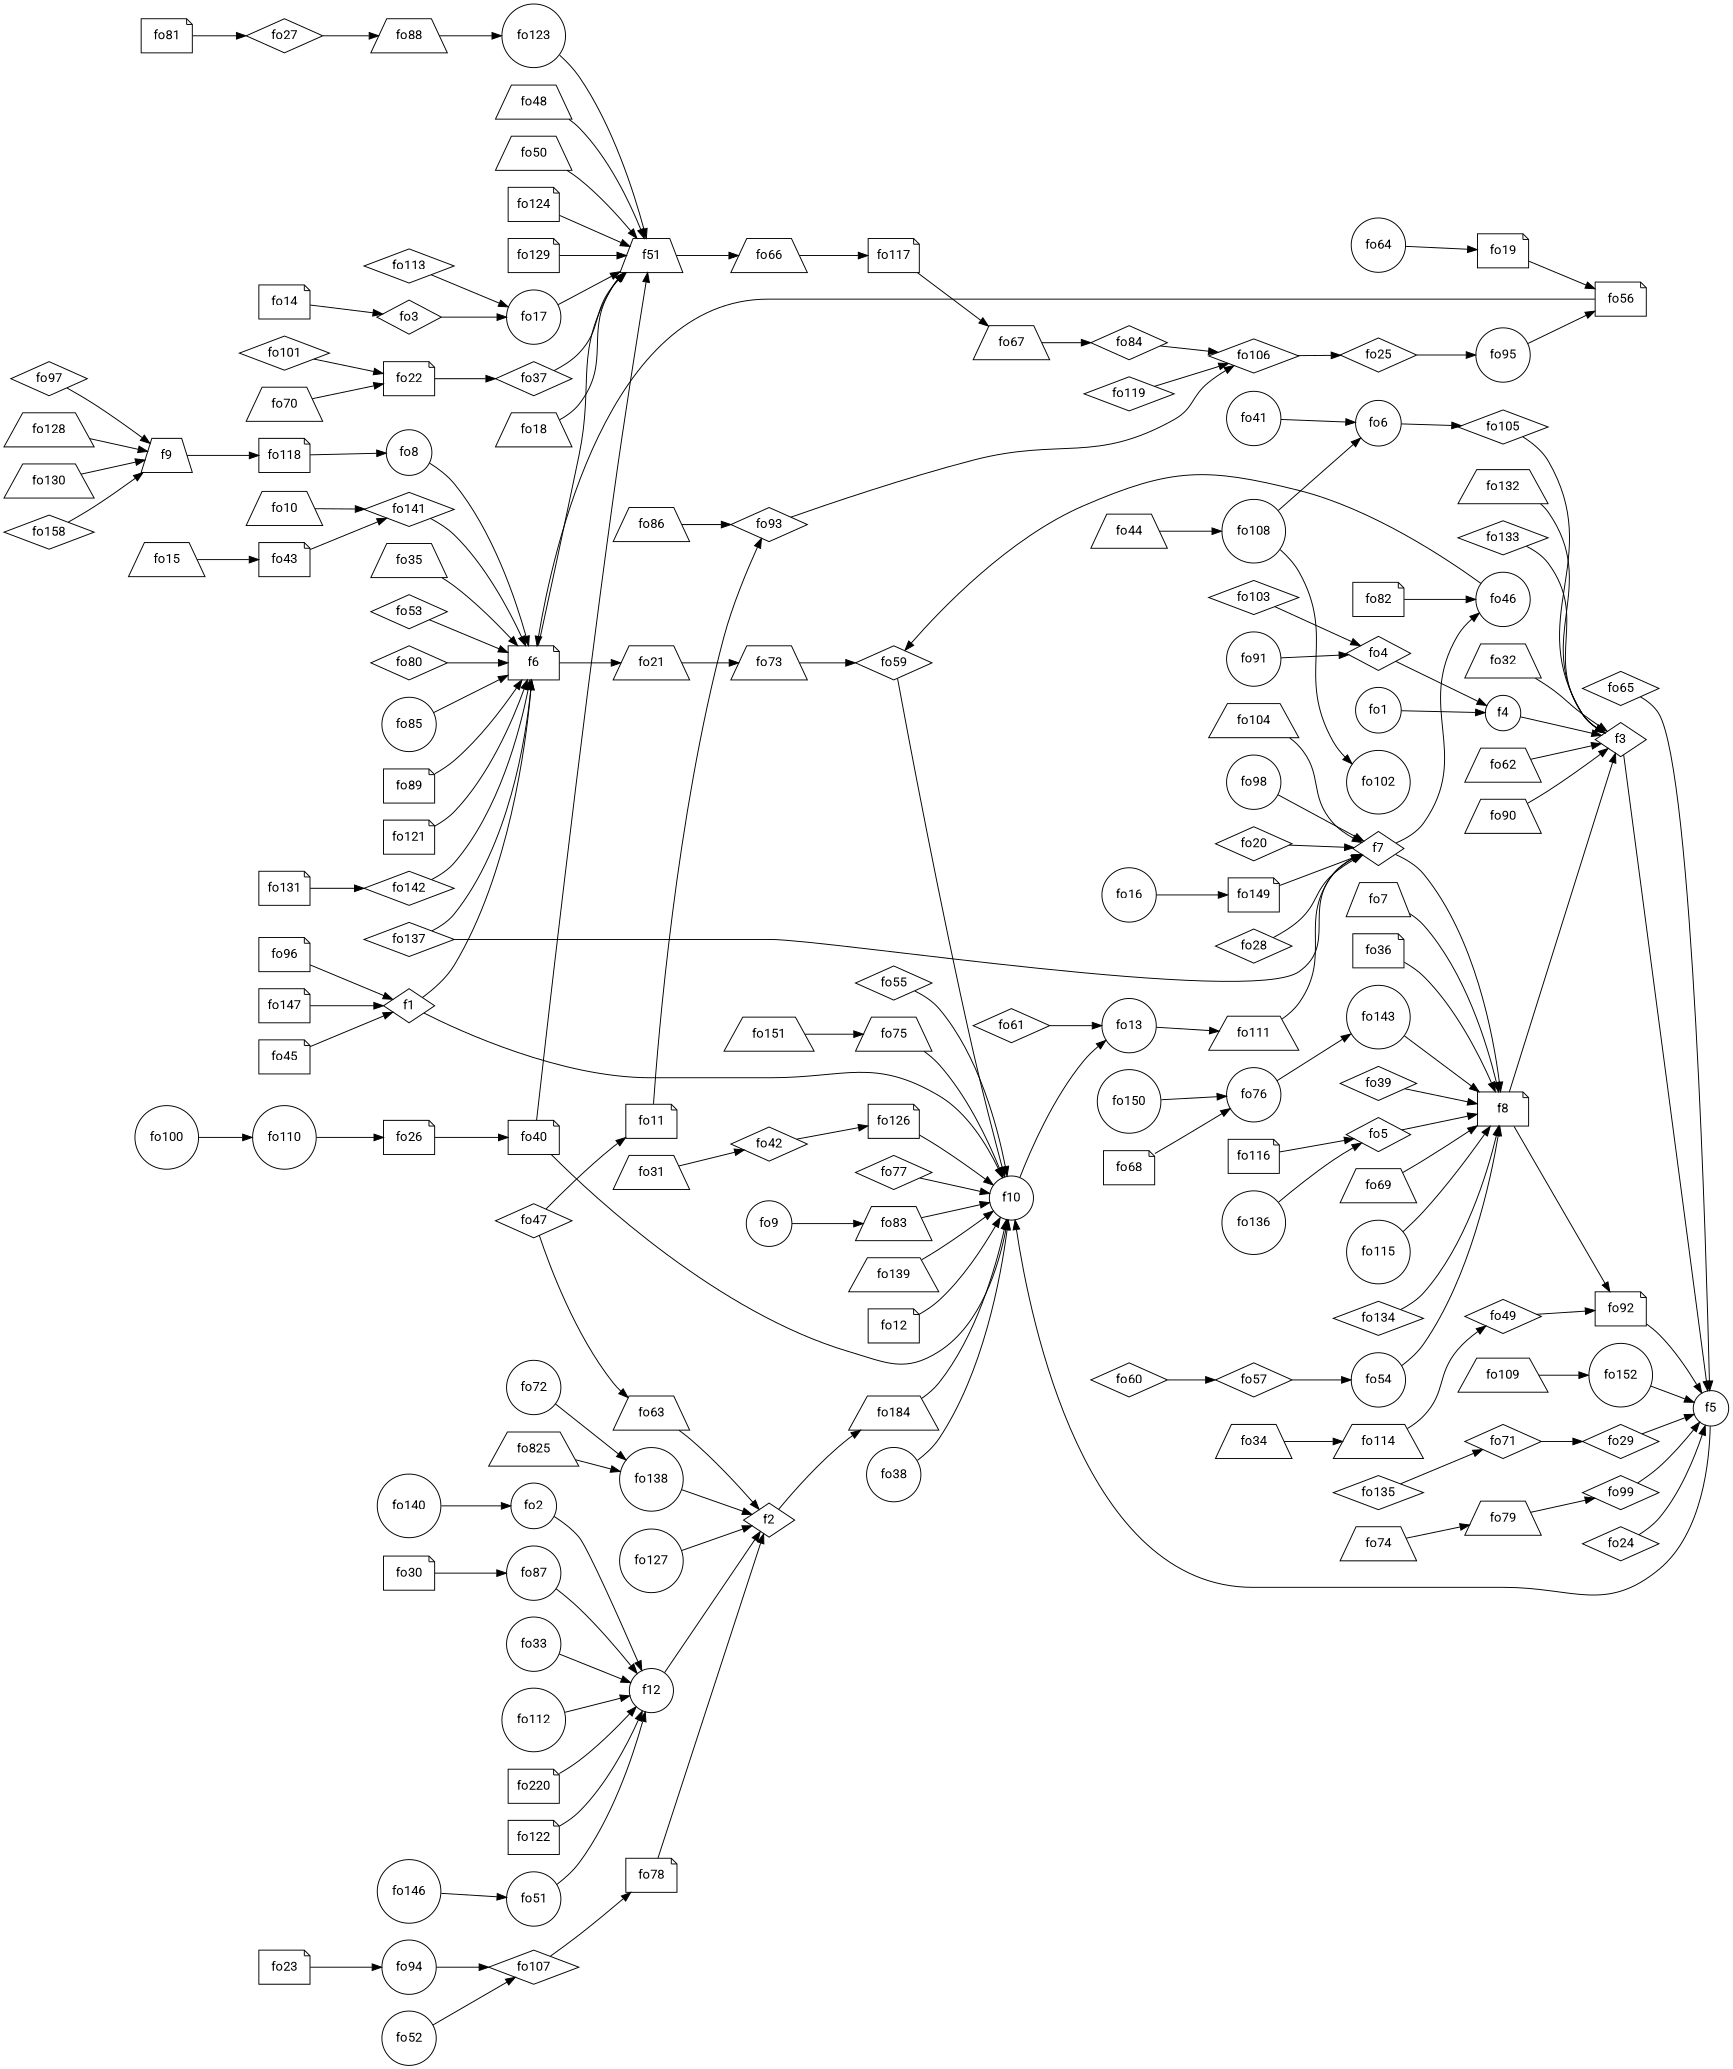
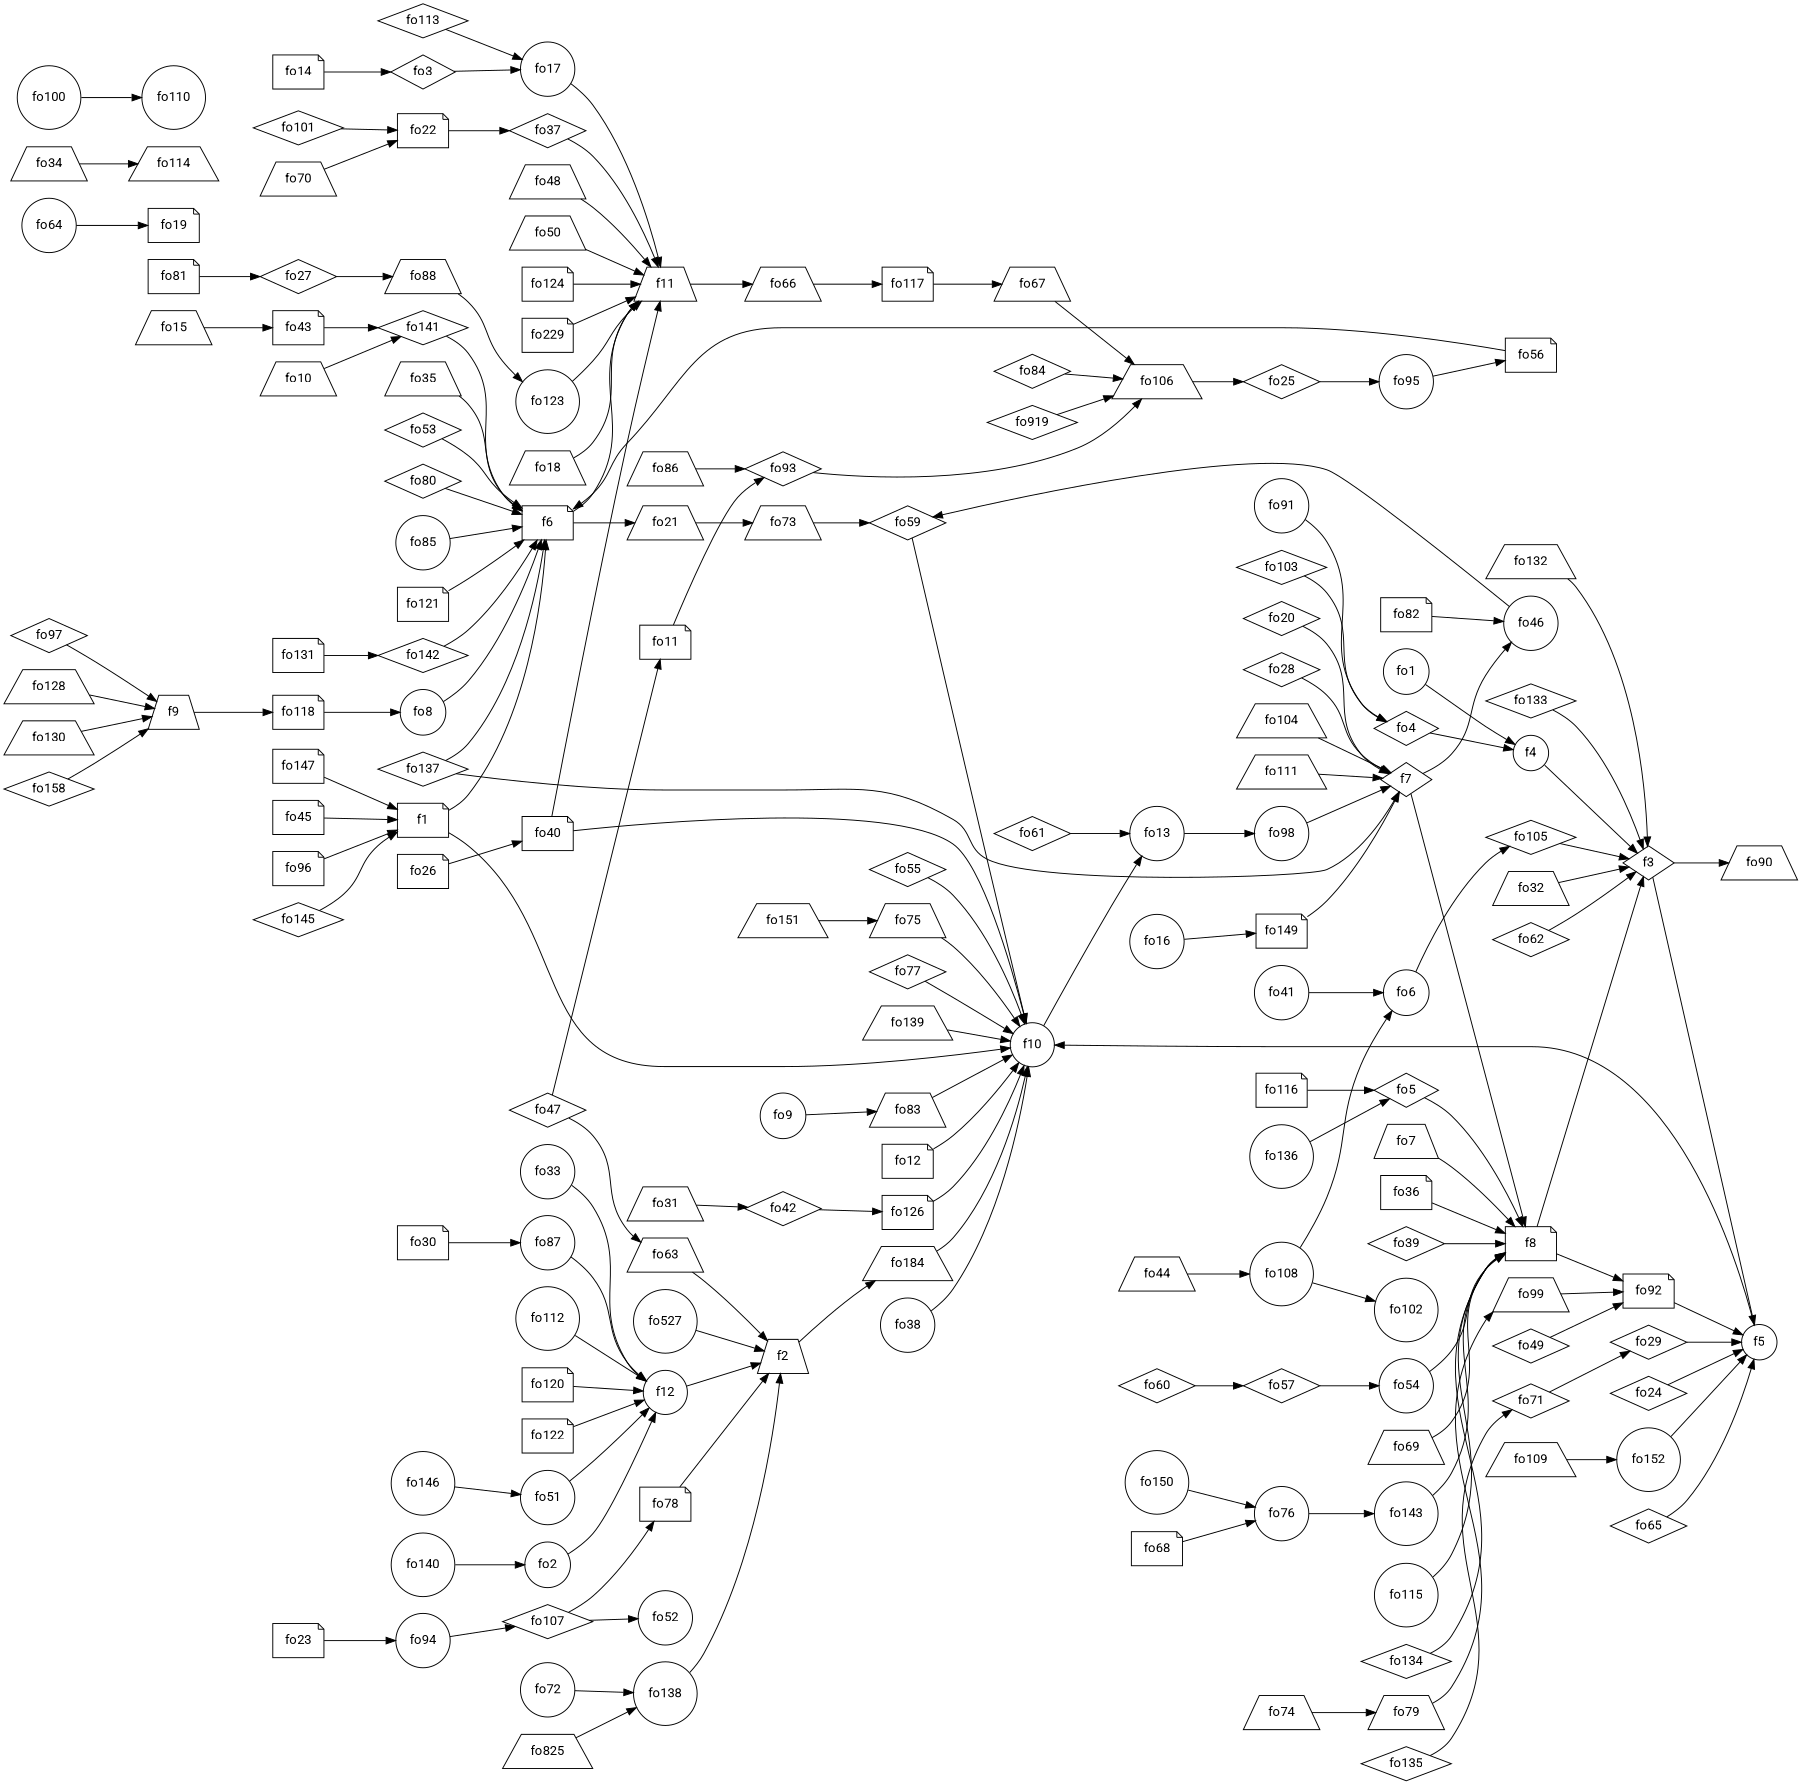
(534, 256) -> (548, 335)
(651, 256) -> (665, 284)
(1557, 273) -> none
(1062, 343) -> (1096, 334)
(1254, 356) -> (1157, 382)
(1129, 394) -> (1032, 422)
(1503, 765) -> (1531, 940)
(1565, 780) -> (1697, 863)
(409, 786) -> none
none -> (298, 920)
(409, 1006) -> (423, 820)
(1183, 1029) -> (1214, 834)
(345, 1137) -> none
(1442, 1380) -> none
(1668, 1459) -> (1587, 1293)
(1621, 1493) -> (1531, 1295)
(769, 1520) -> (783, 1356)
(651, 1561) -> (665, 1321)
(534, 1786) -> (548, 1385)
(470, 2004) -> (609, 1620)
